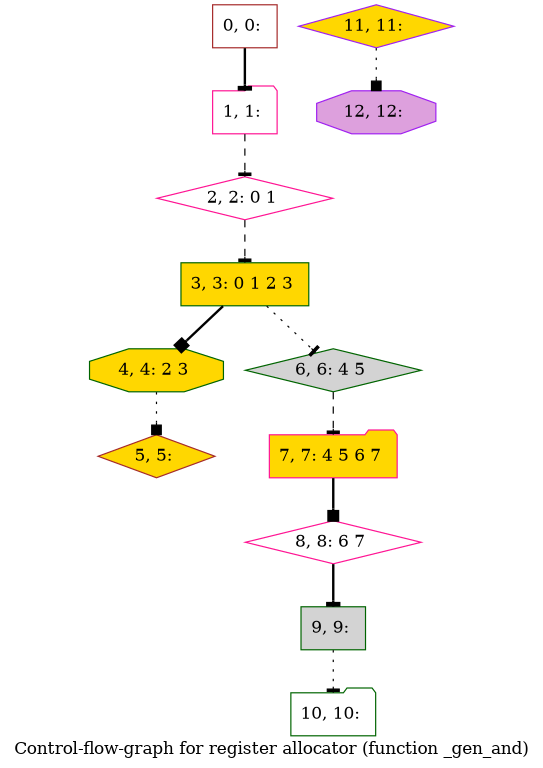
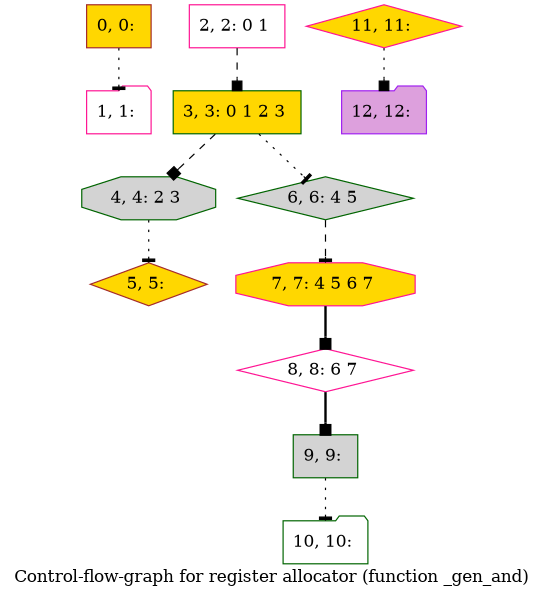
(245, 26) -> (119, 26)
(376, 26) -> (384, 26)
(245, 66) -> (119, 66)
(376, 112) -> (384, 112)
(245, 152) -> none
(245, 198) -> (237, 26)
(245, 238) -> (237, 63)
(205, 323) -> (197, 151)
(156, 370) -> (149, 198)
(156, 407) -> (149, 238)
(333, 456) -> (325, 284)
(333, 582) -> (325, 407)
